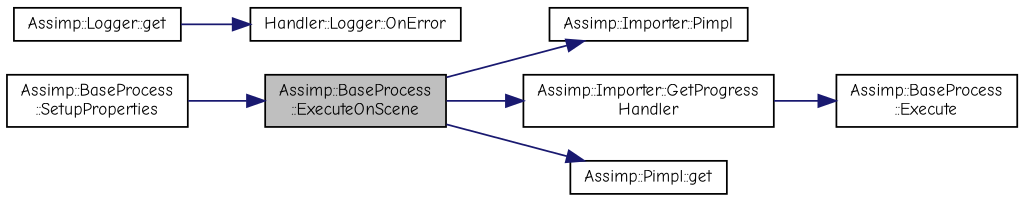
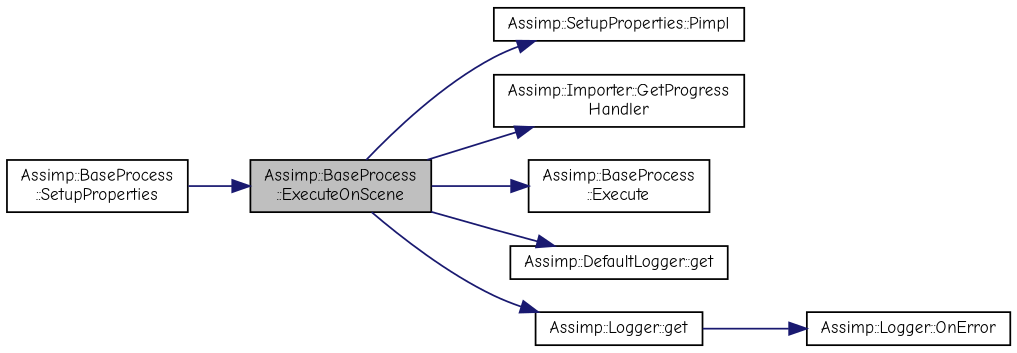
(356, 24) -> (909, 329)
(649, 24) -> (619, 24)
(796, 101) -> (471, 186)
(649, 177) -> (619, 263)
none -> (442, 266)
